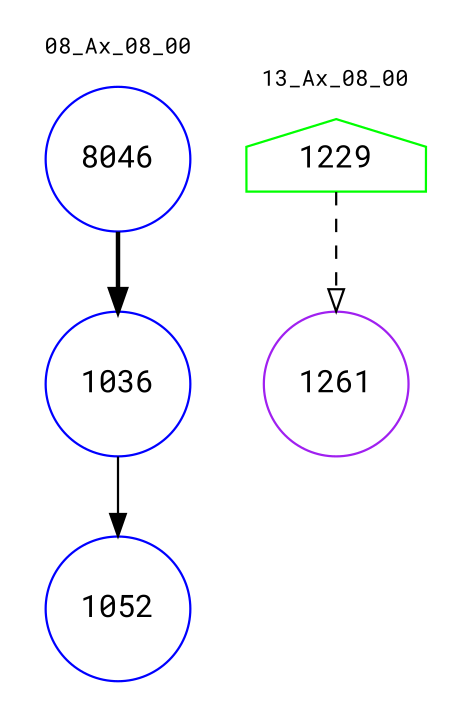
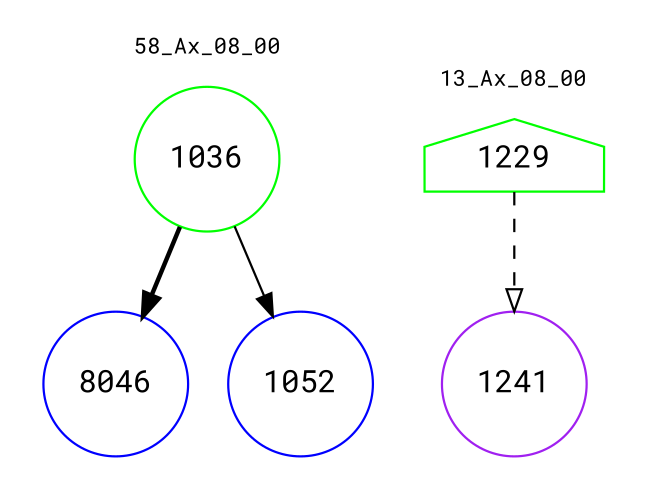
(119, 48) -> (208, 48)
(118, 260) -> (166, 261)
(118, 384) -> (207, 159)
(336, 384) -> (514, 384)
